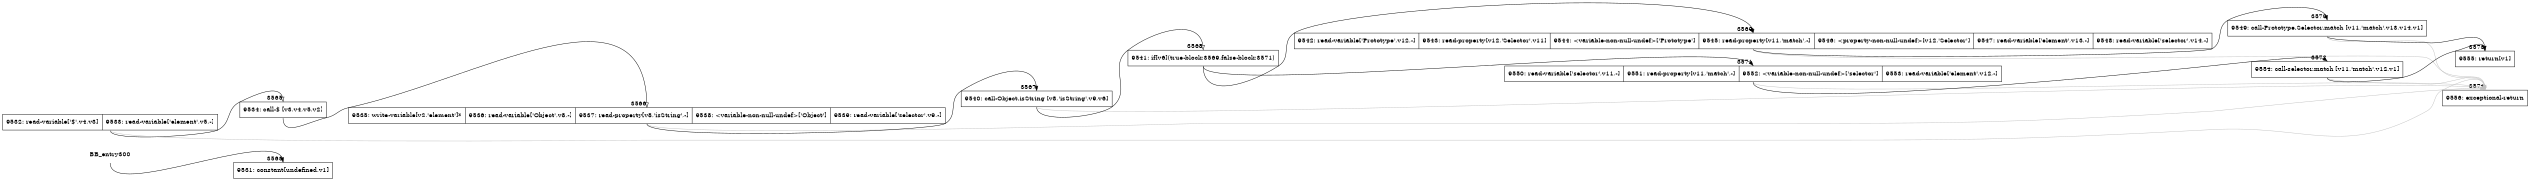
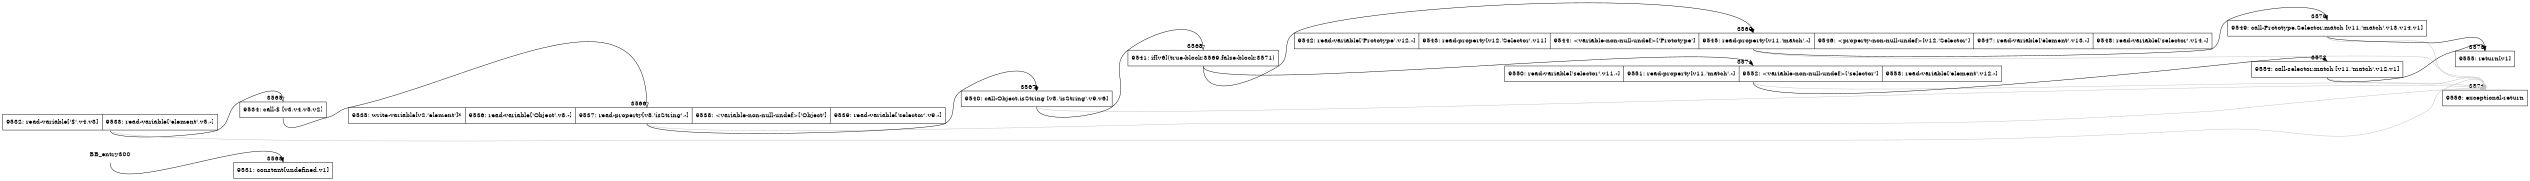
(784, 133) -> (783, 133)
